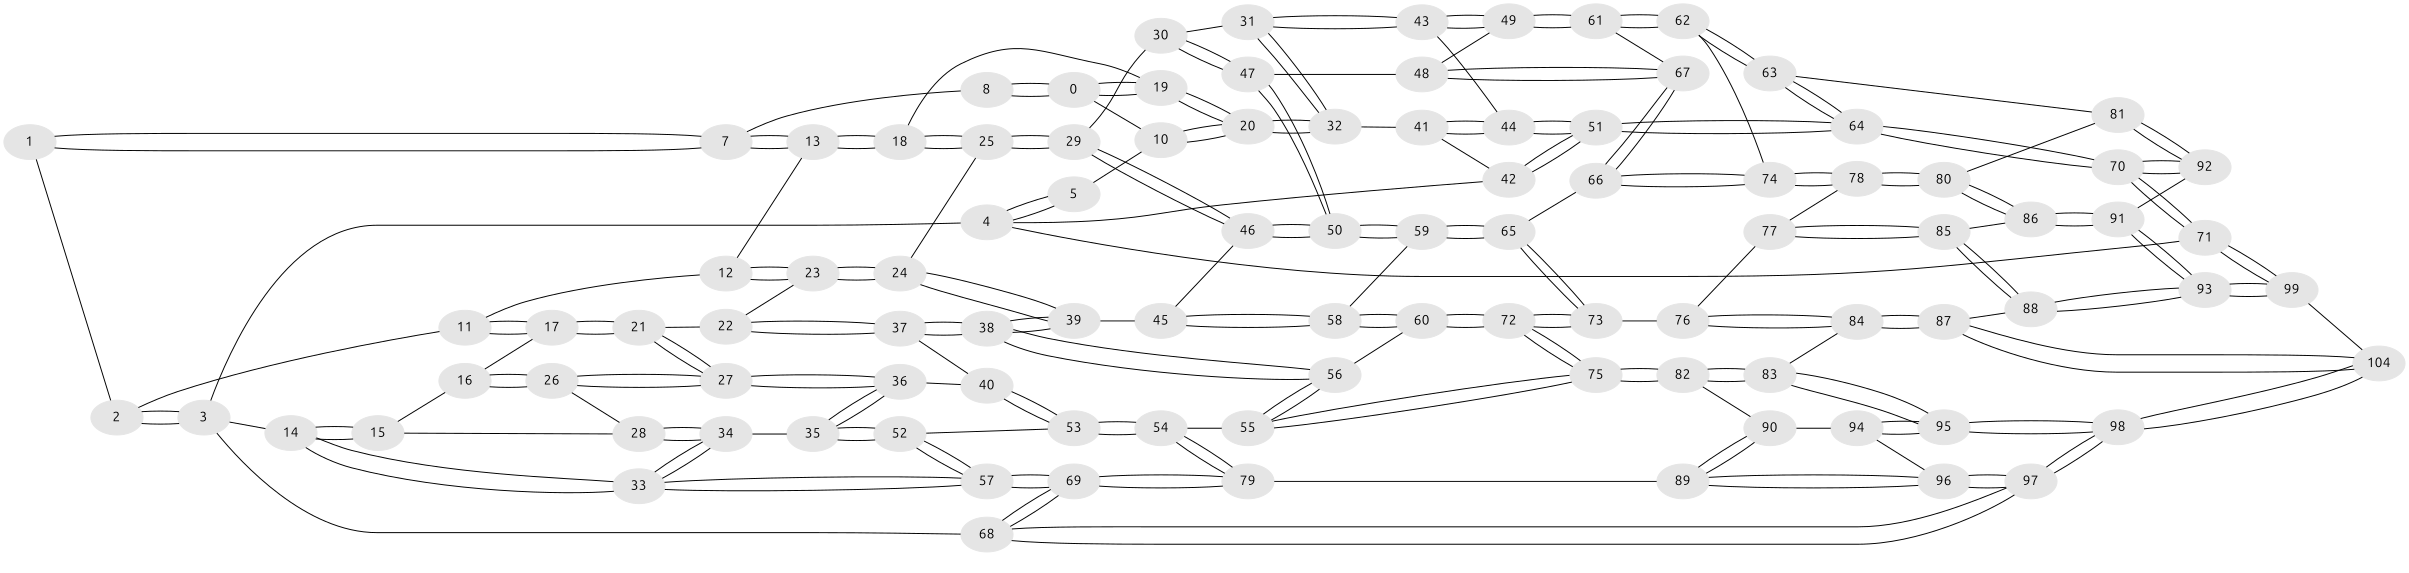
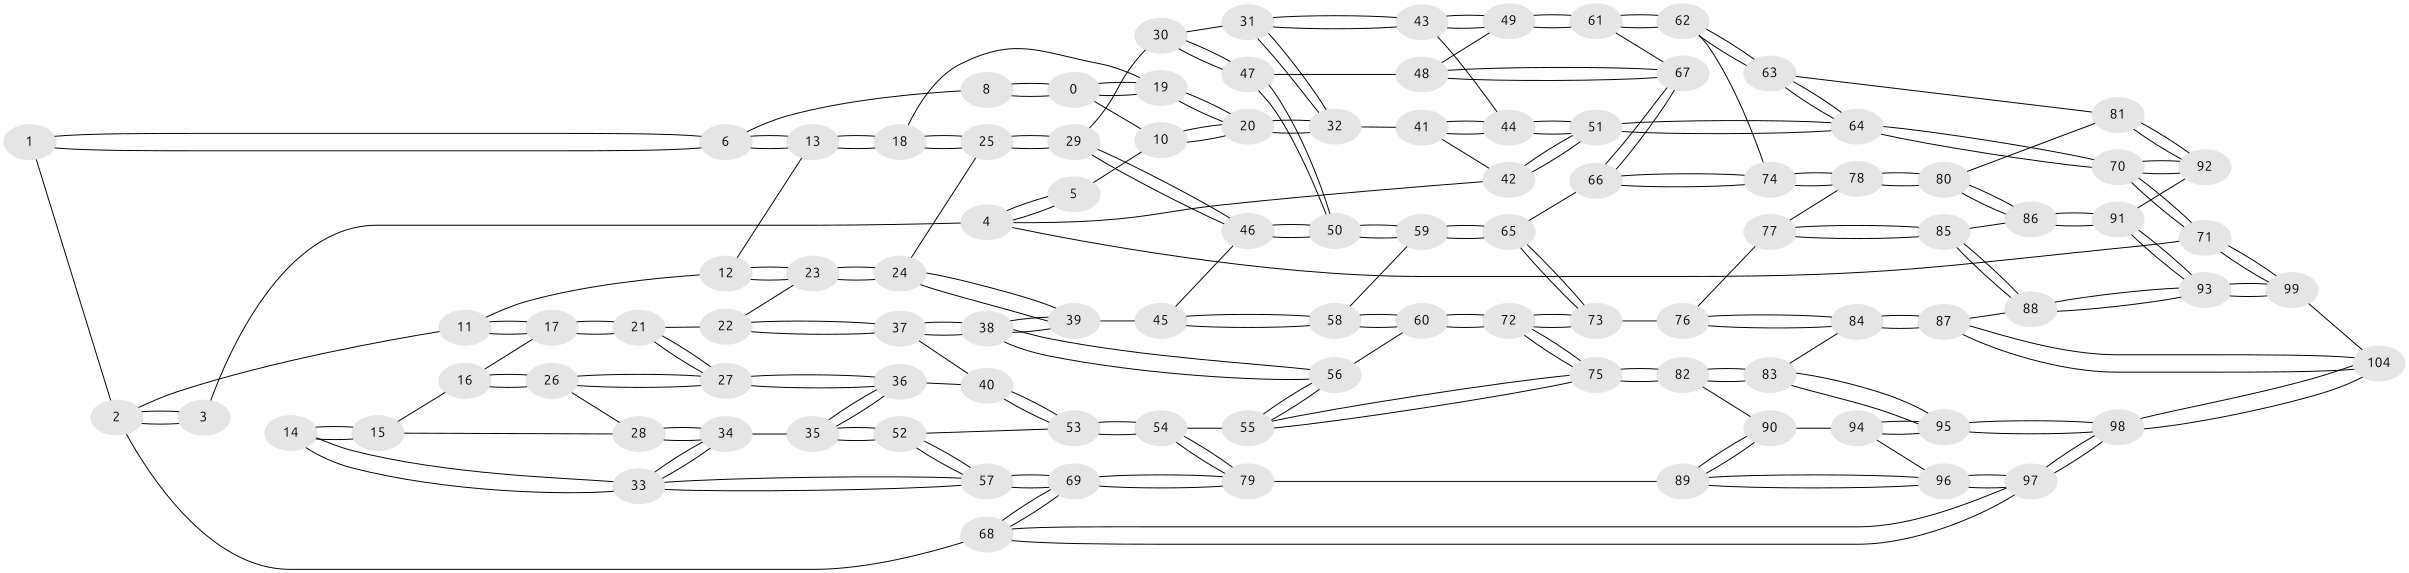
(726, 142) -> (726, 142)
(247, 425) -> none
(572, 533) -> (517, 569)
